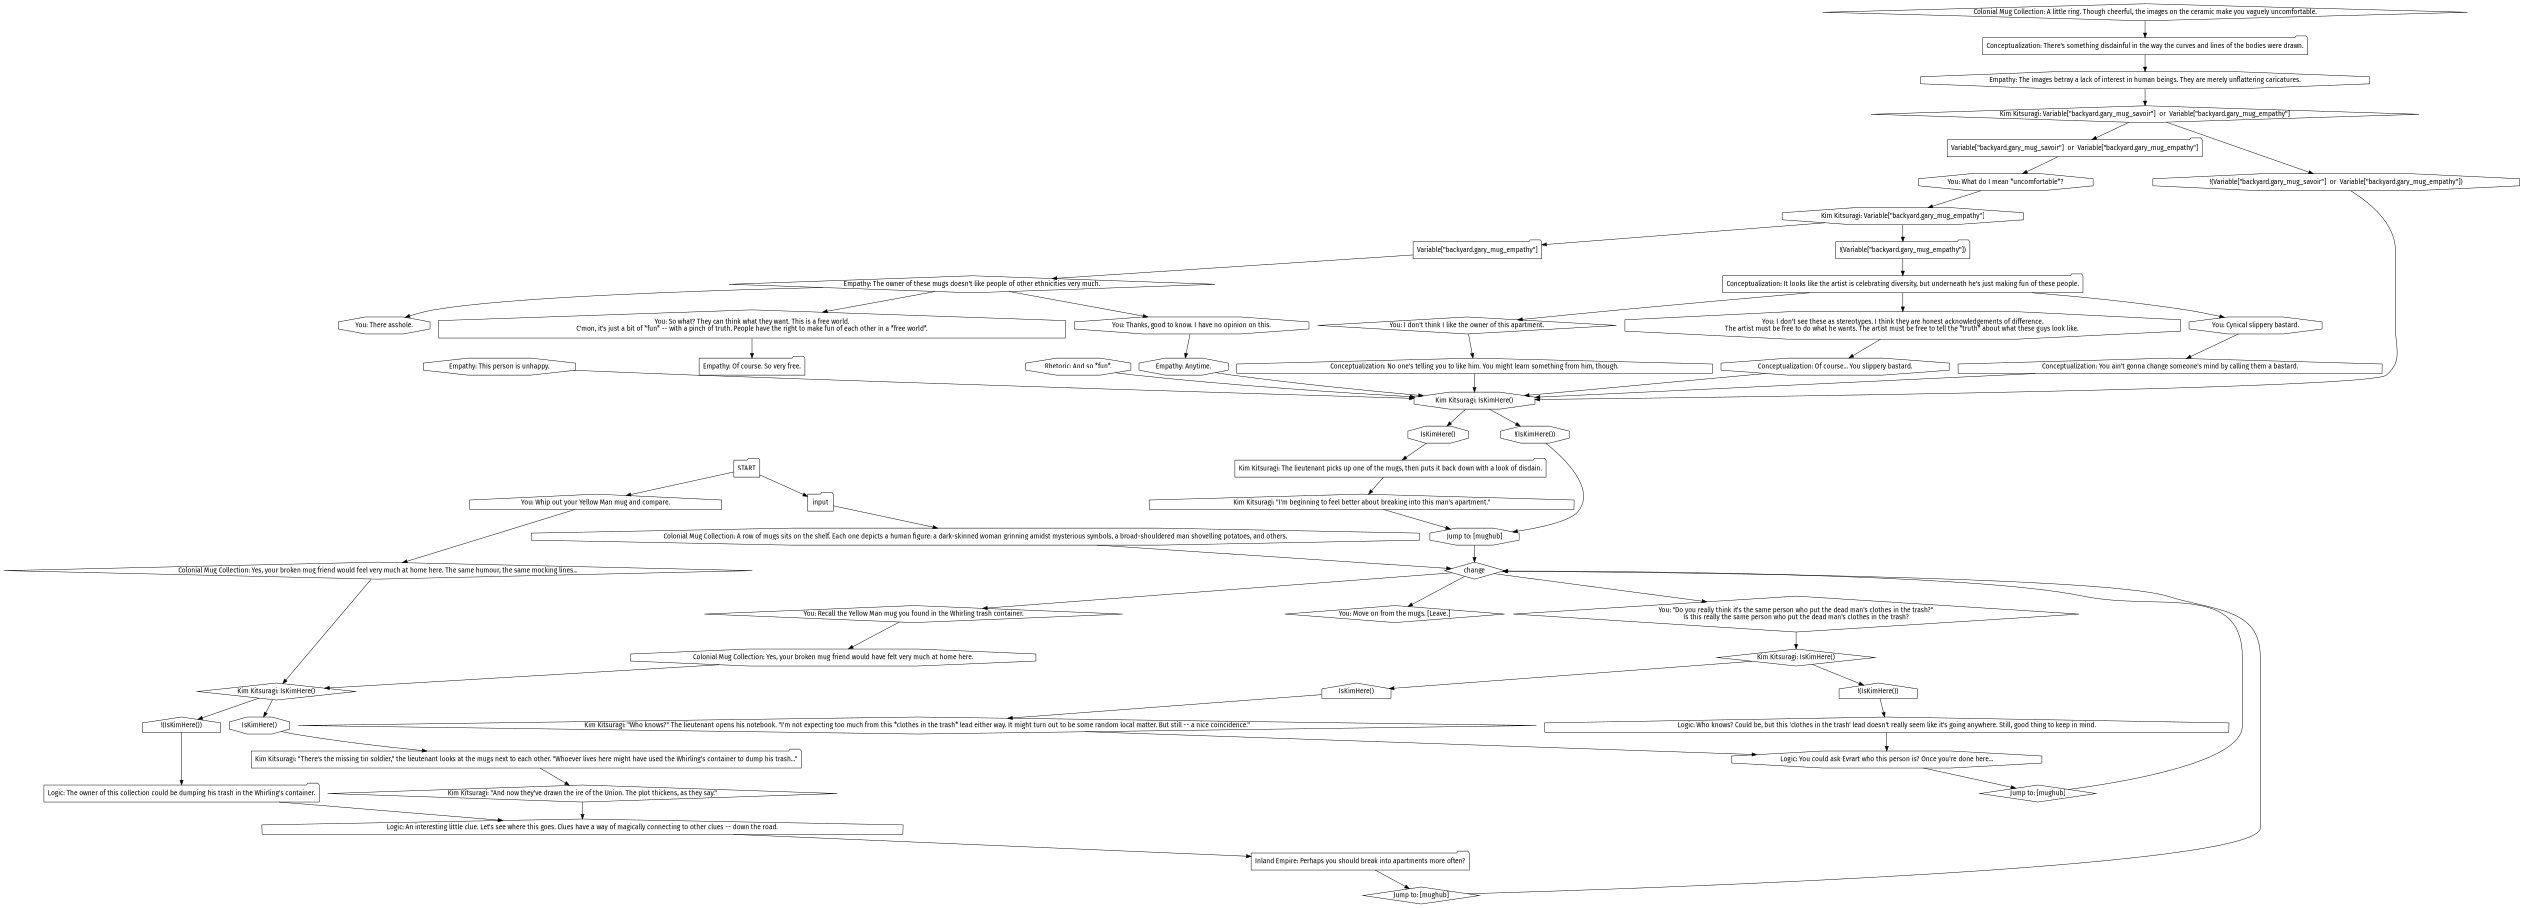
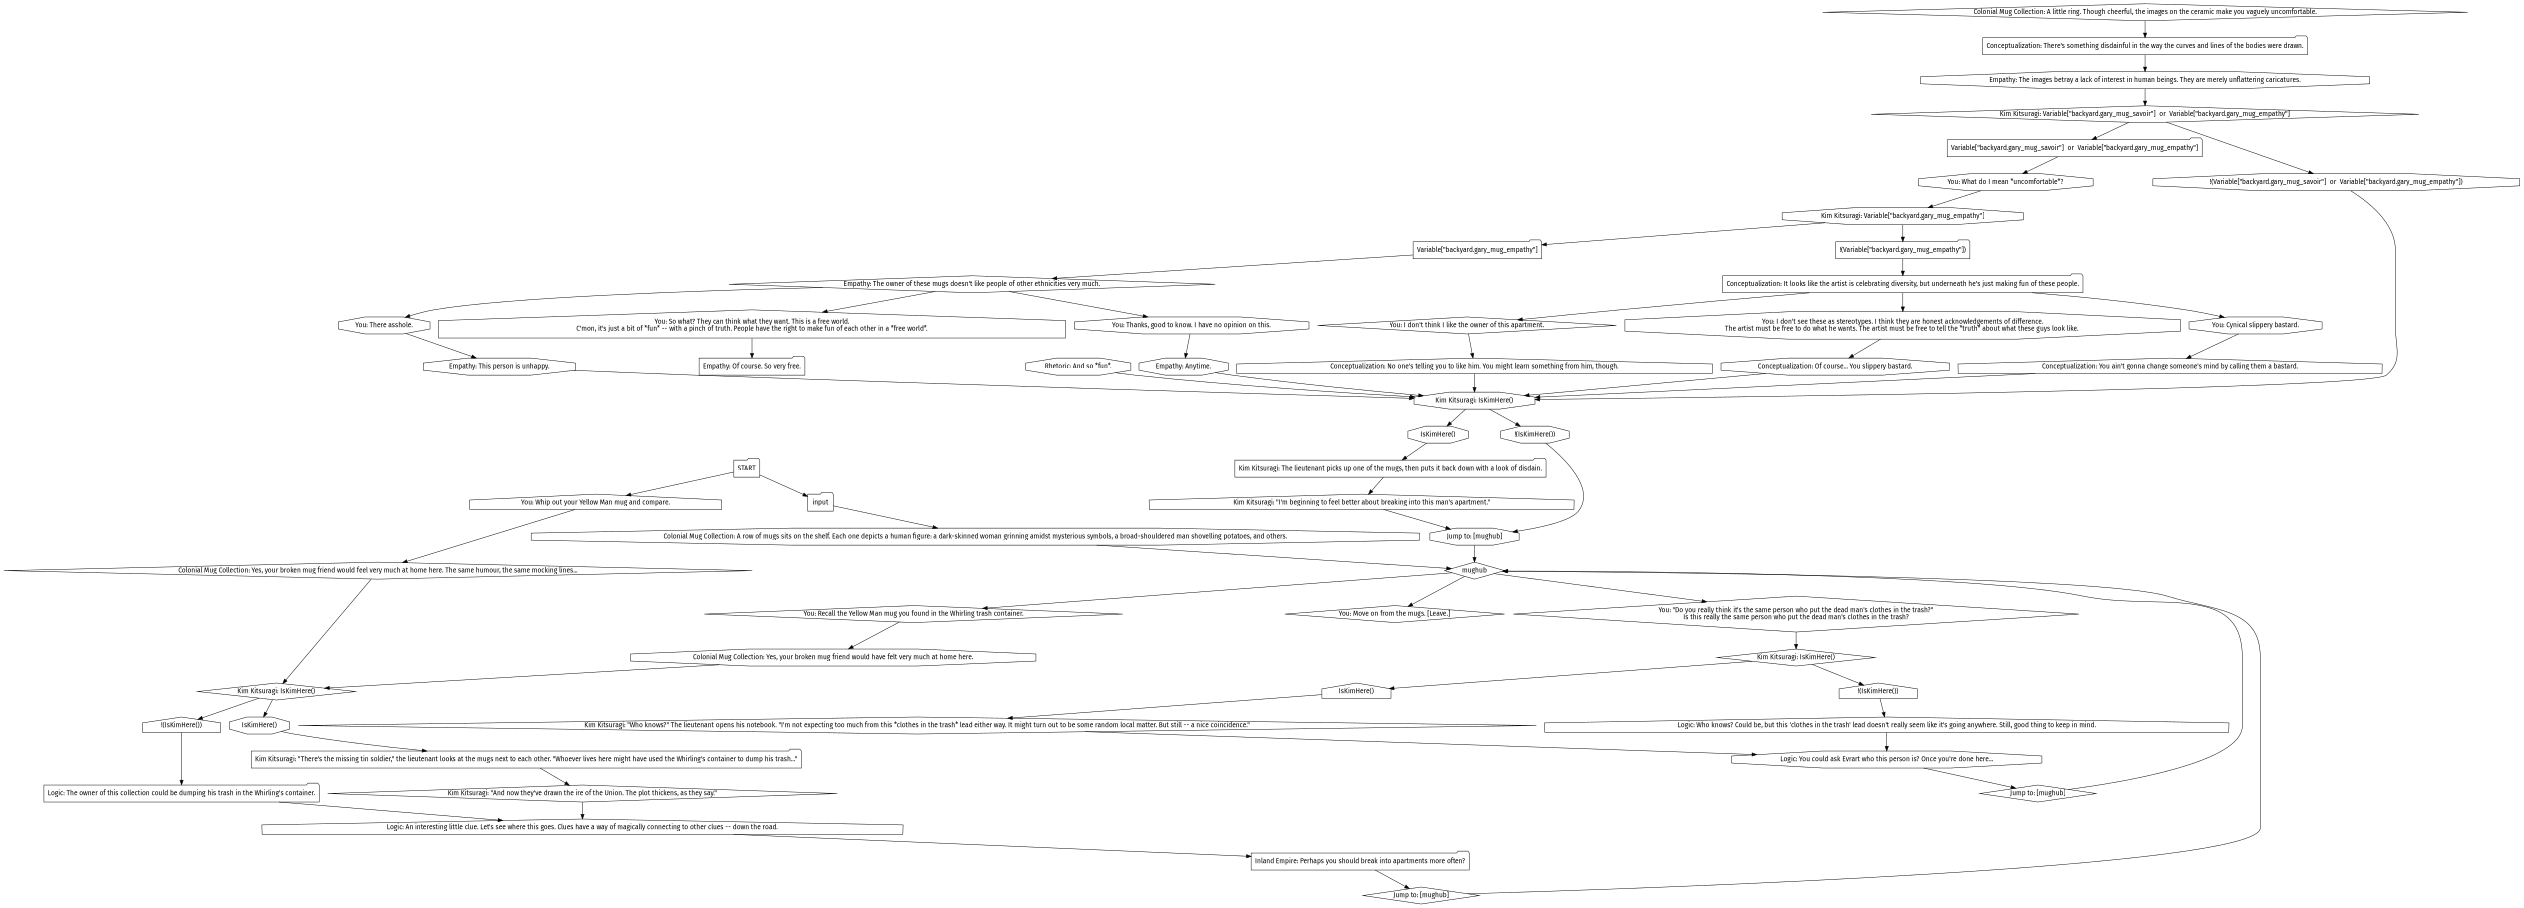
none -> (439, 345)
(1475, 571) -> (1475, 571)
